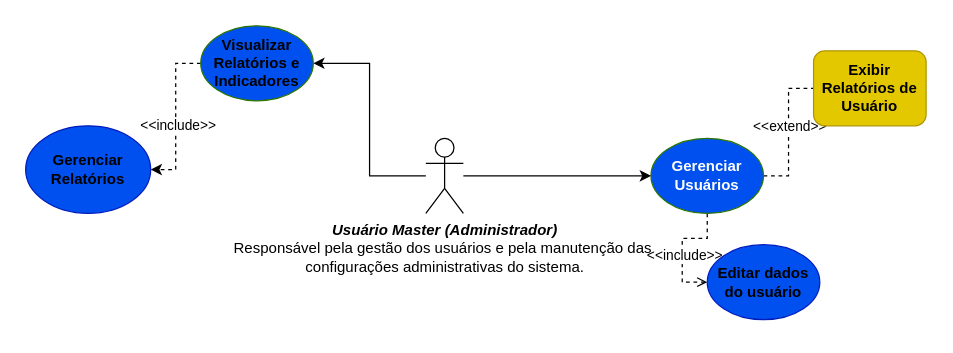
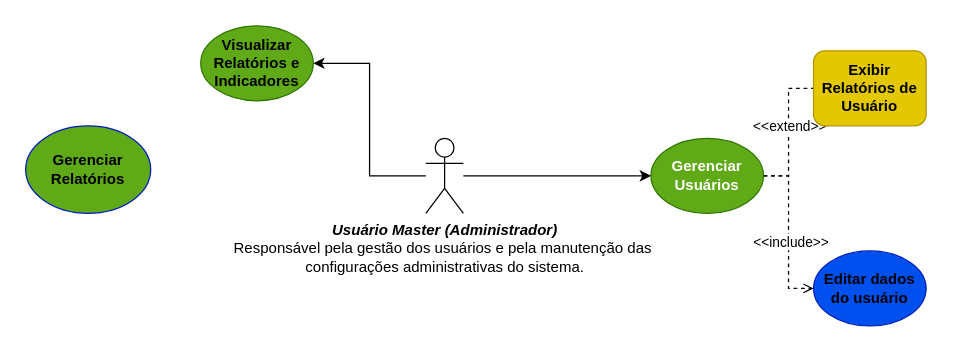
(257, 63) -> (257, 63)
(176, 112) -> none
(88, 169) -> (88, 169)
(707, 176) -> (707, 176)
(763, 282) -> (869, 288)
